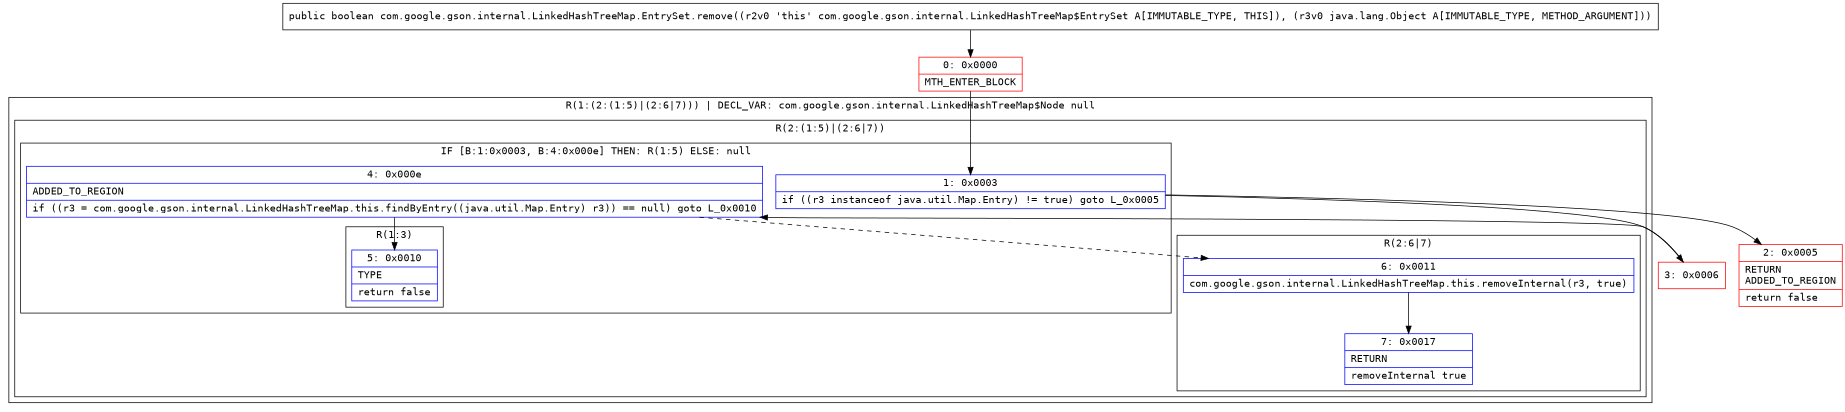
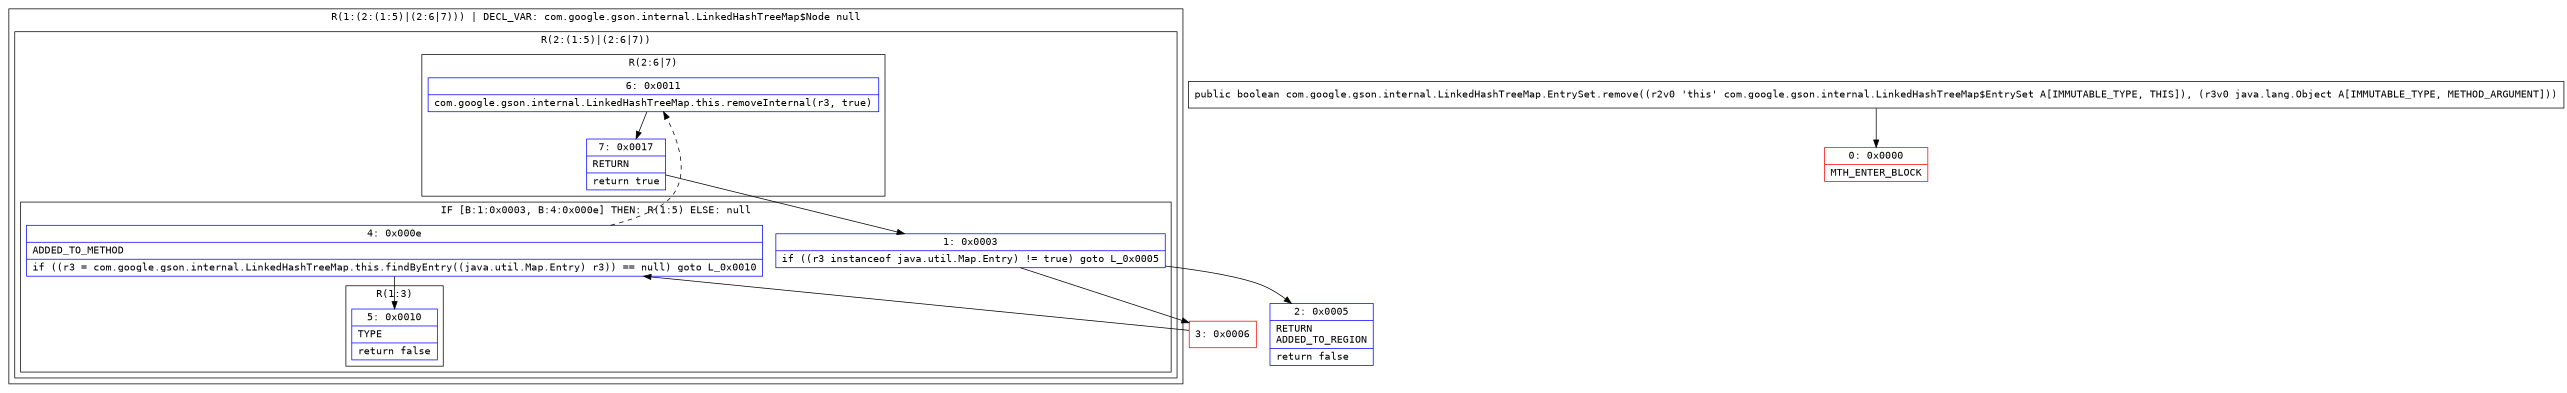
(971, 129) -> (799, 208)
(78, 191) -> (78, 250)
(1791, 275) -> (1322, 334)
(1409, 376) -> (626, 181)
